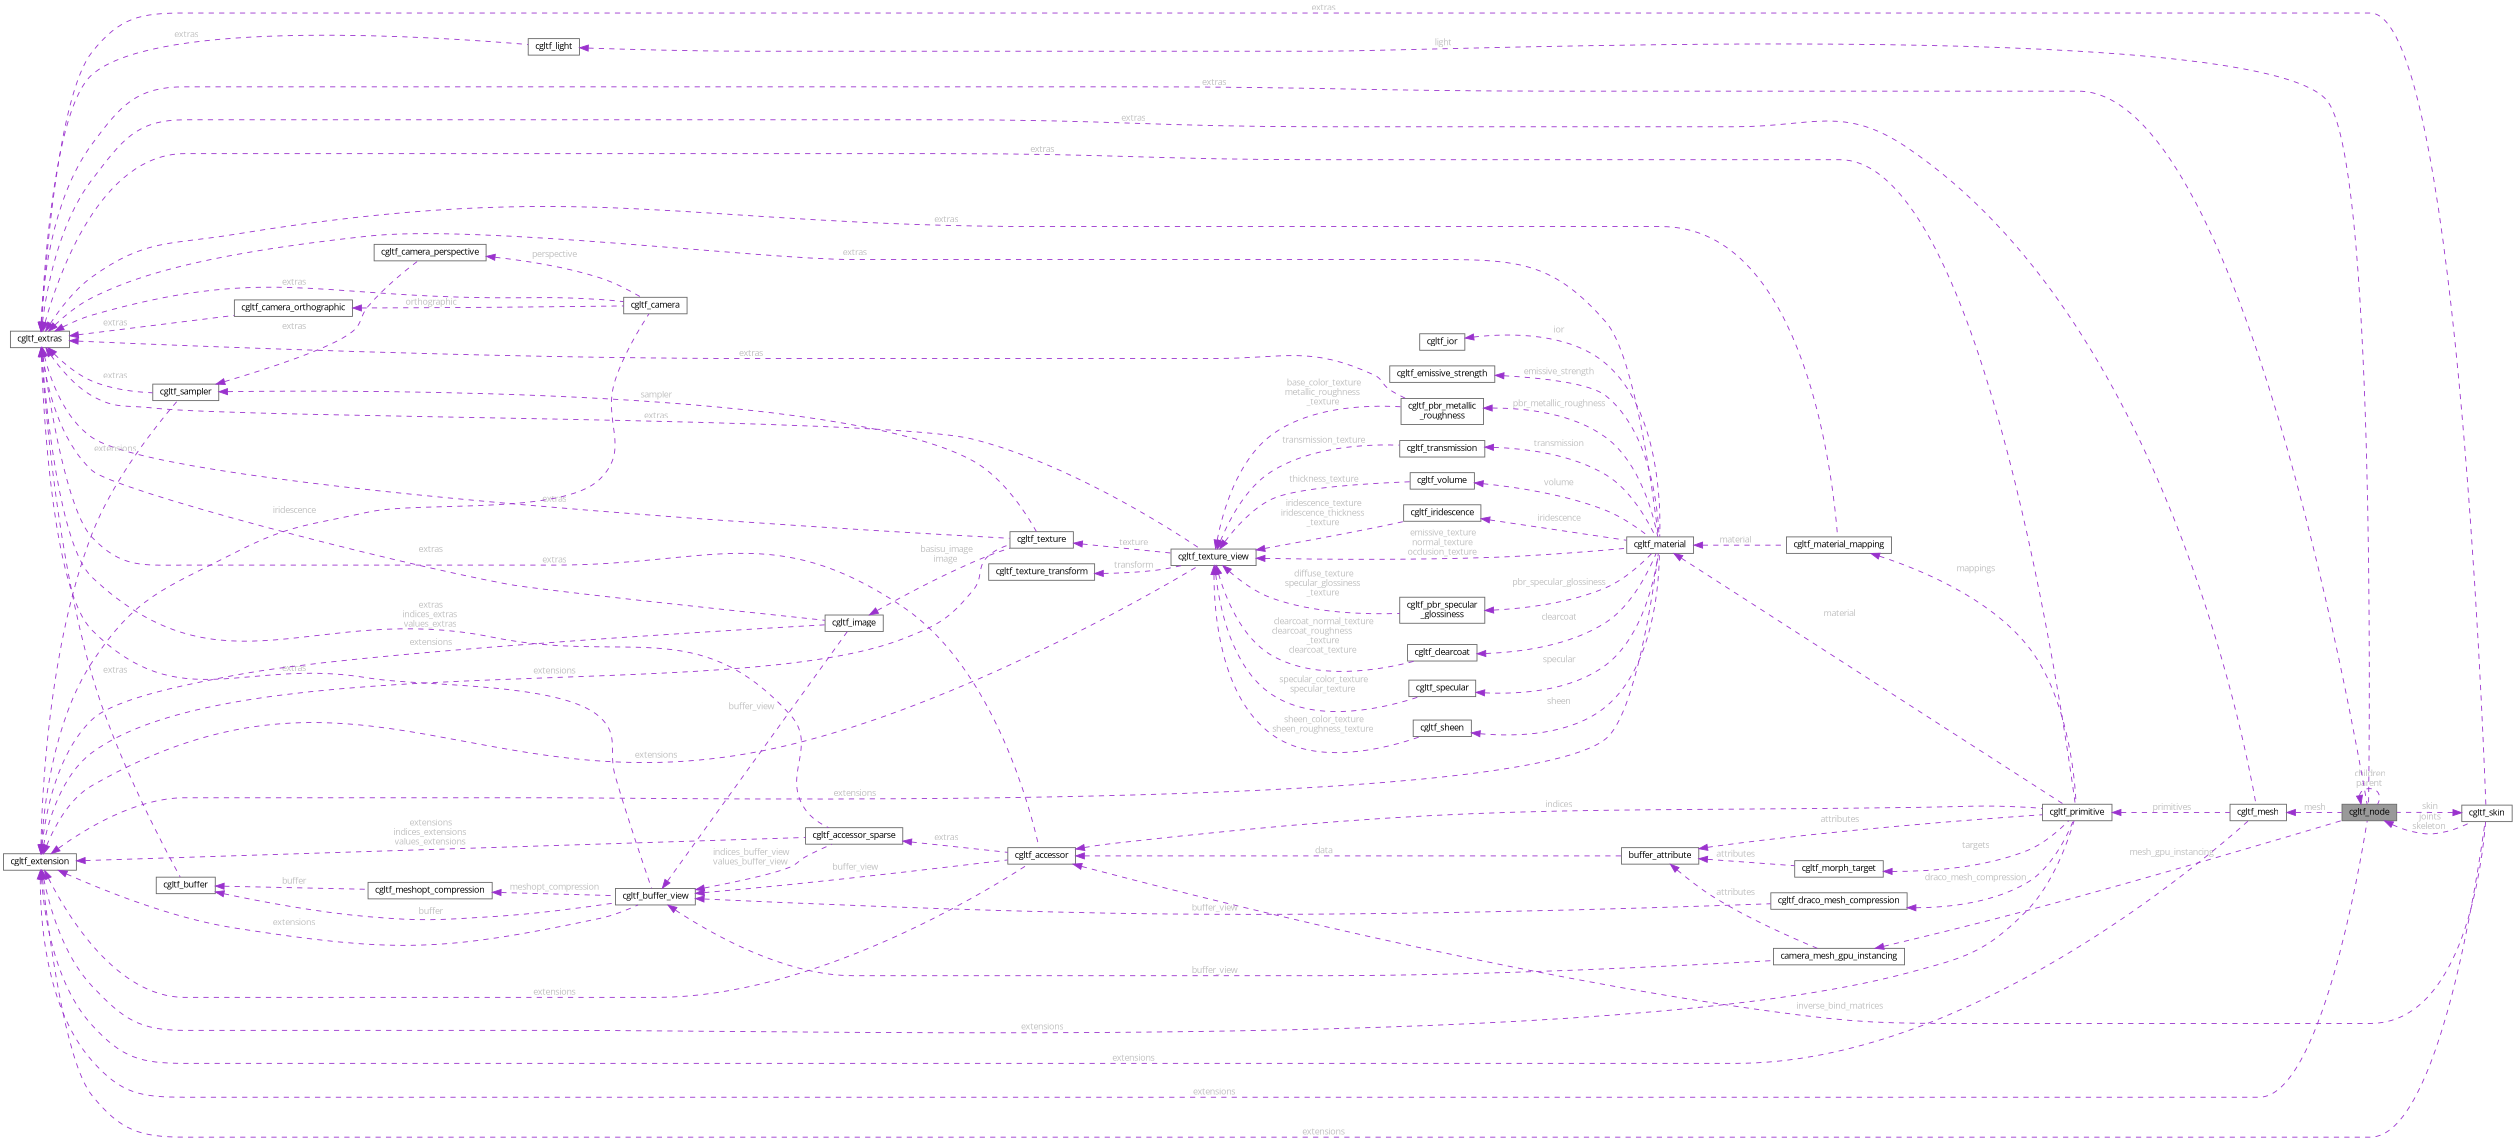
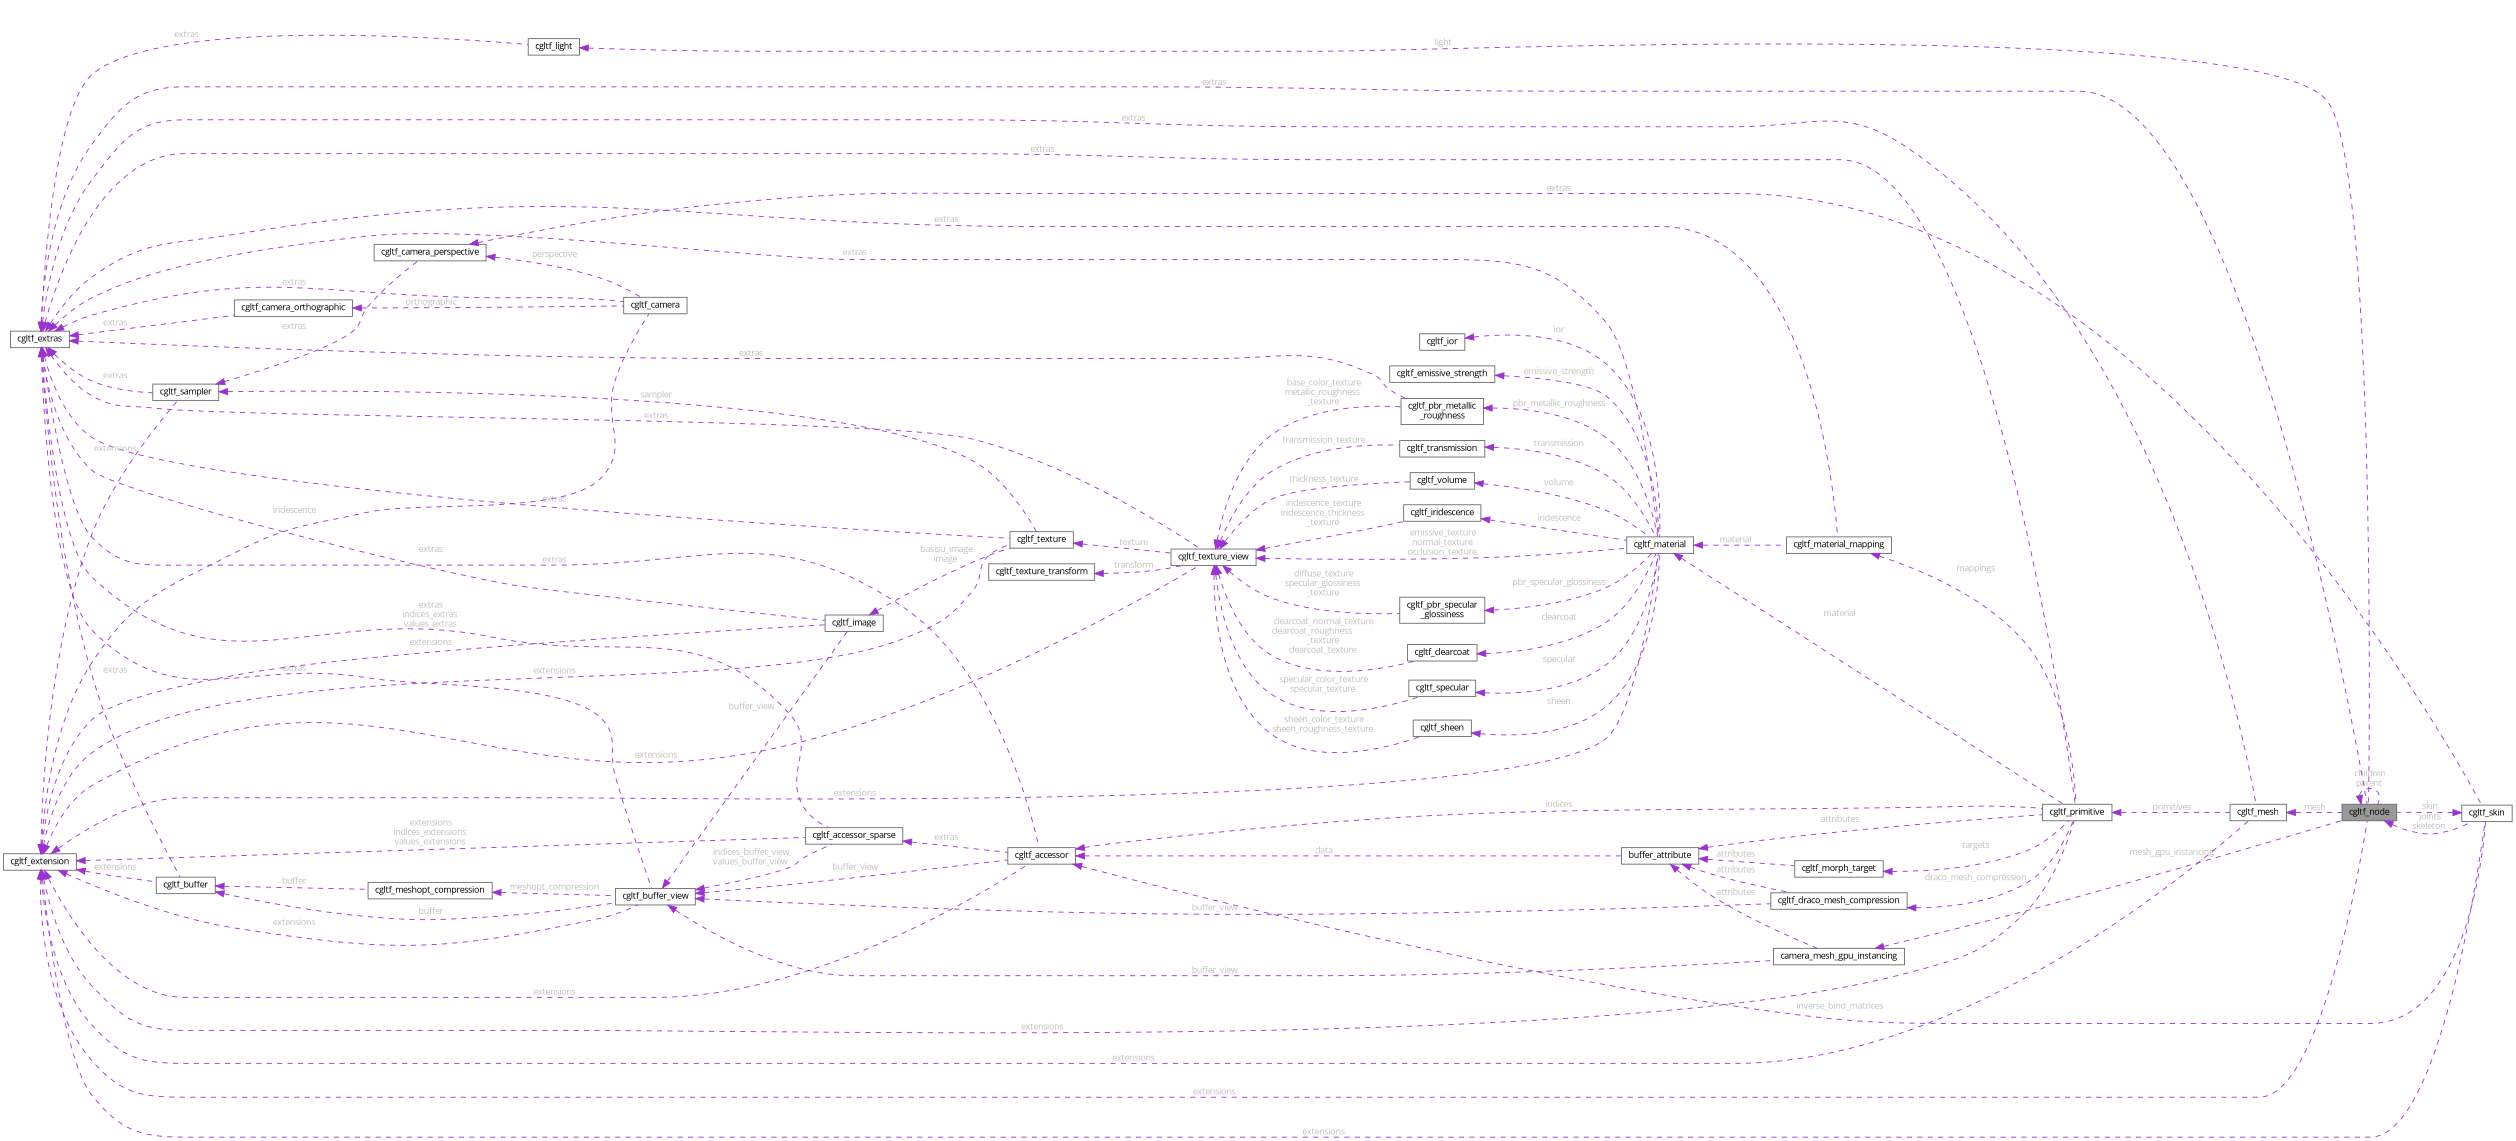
(1492, 13) -> (1608, 194)
none -> (121, 877)
none -> (1740, 882)
